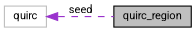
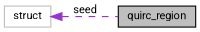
(25, 17) -> (28, 17)
